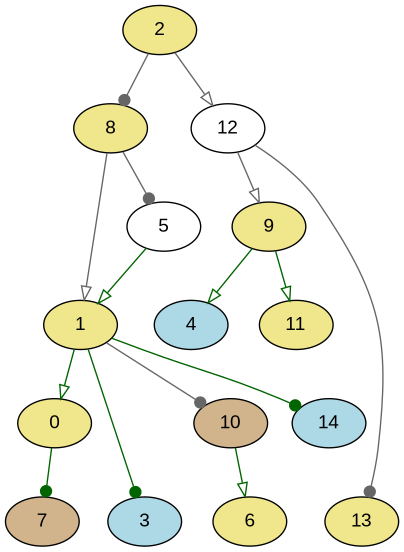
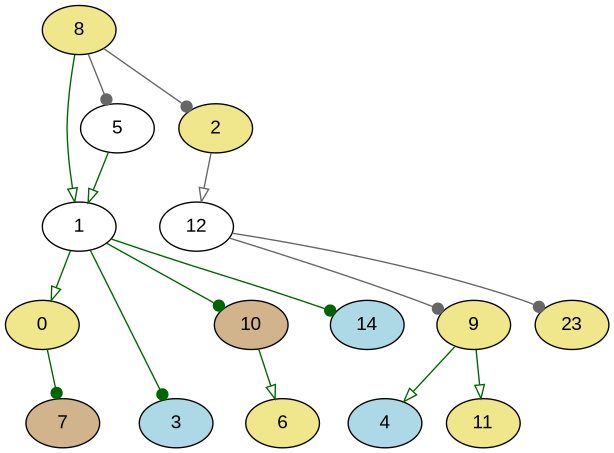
(138, 74) -> (143, 76)
(246, 171) -> (332, 271)
(97, 220) -> (67, 121)
(81, 325) -> (79, 227)
(151, 371) -> (160, 273)
(362, 522) -> (572, 325)
